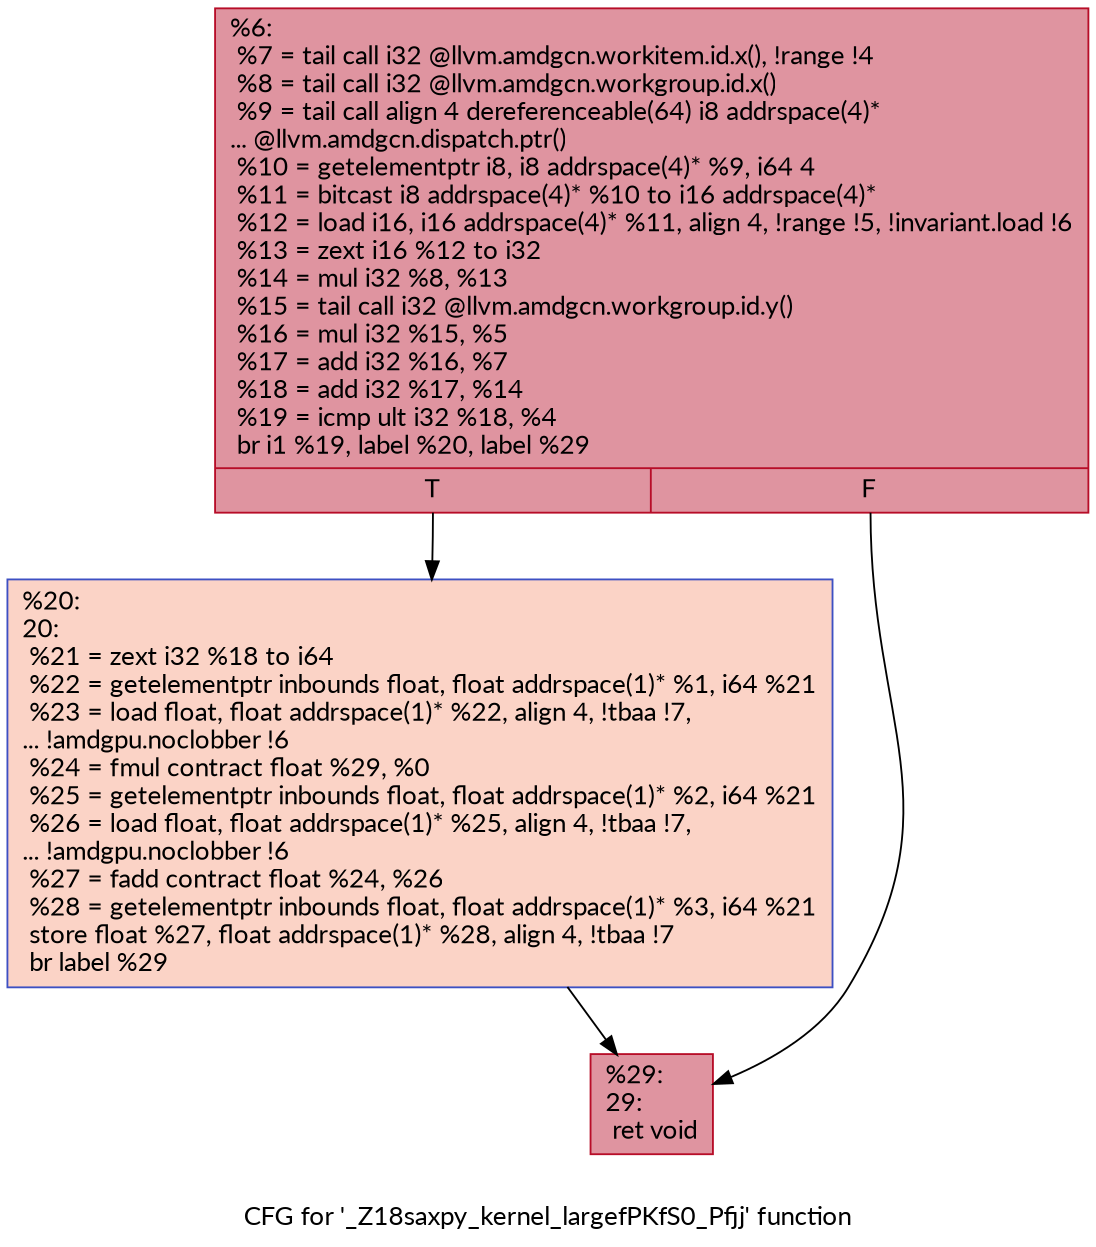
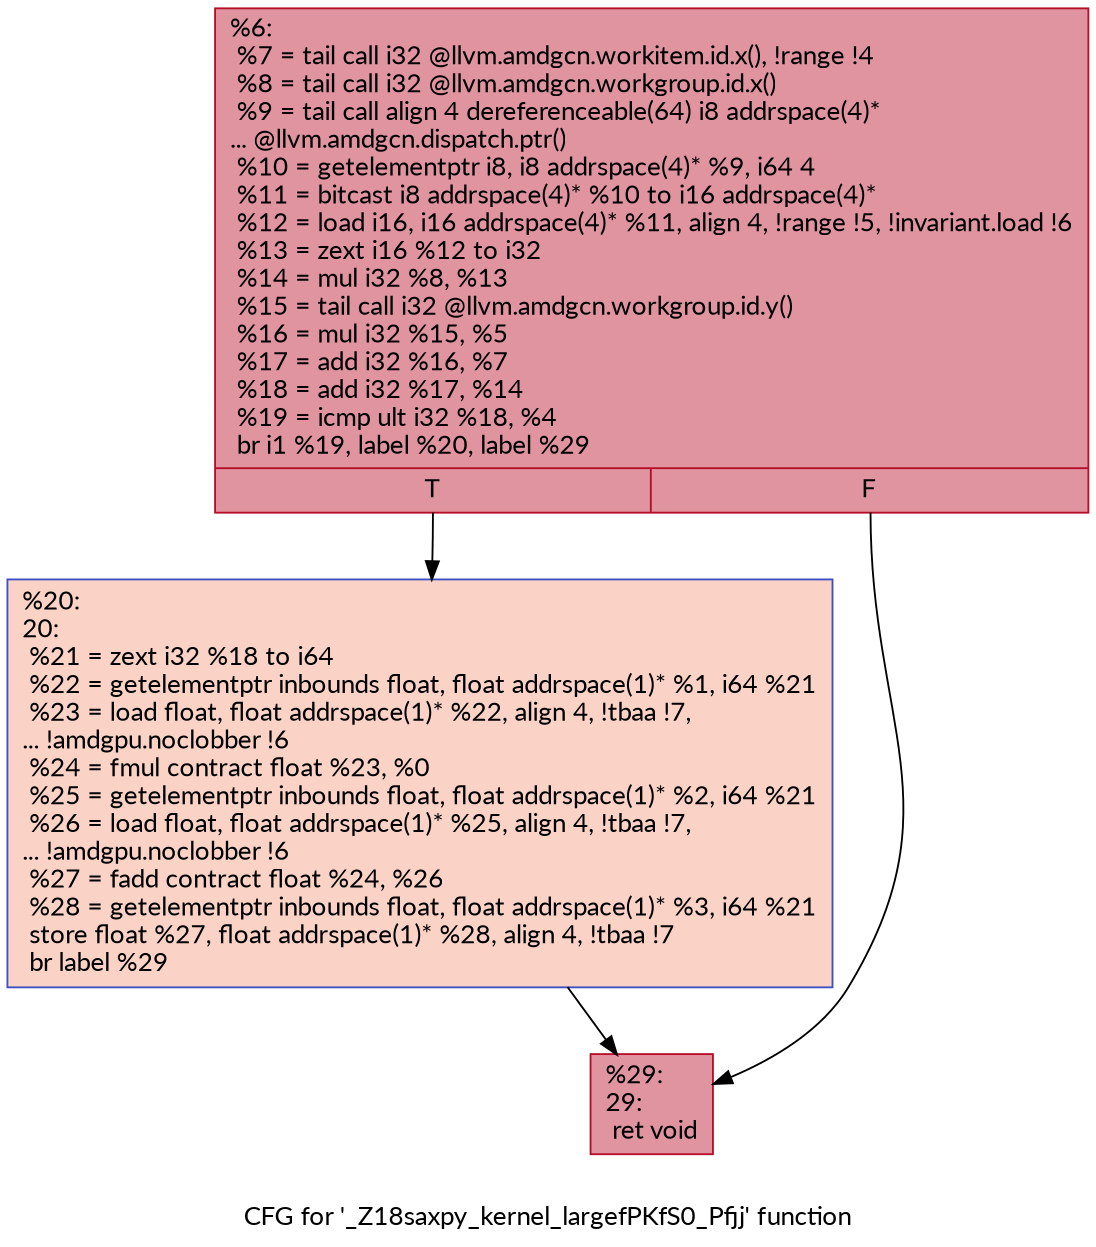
(226, 769) -> (226, 769)
